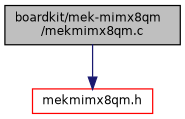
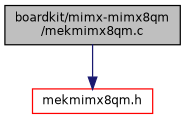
(93, 25) -> (93, 25)
